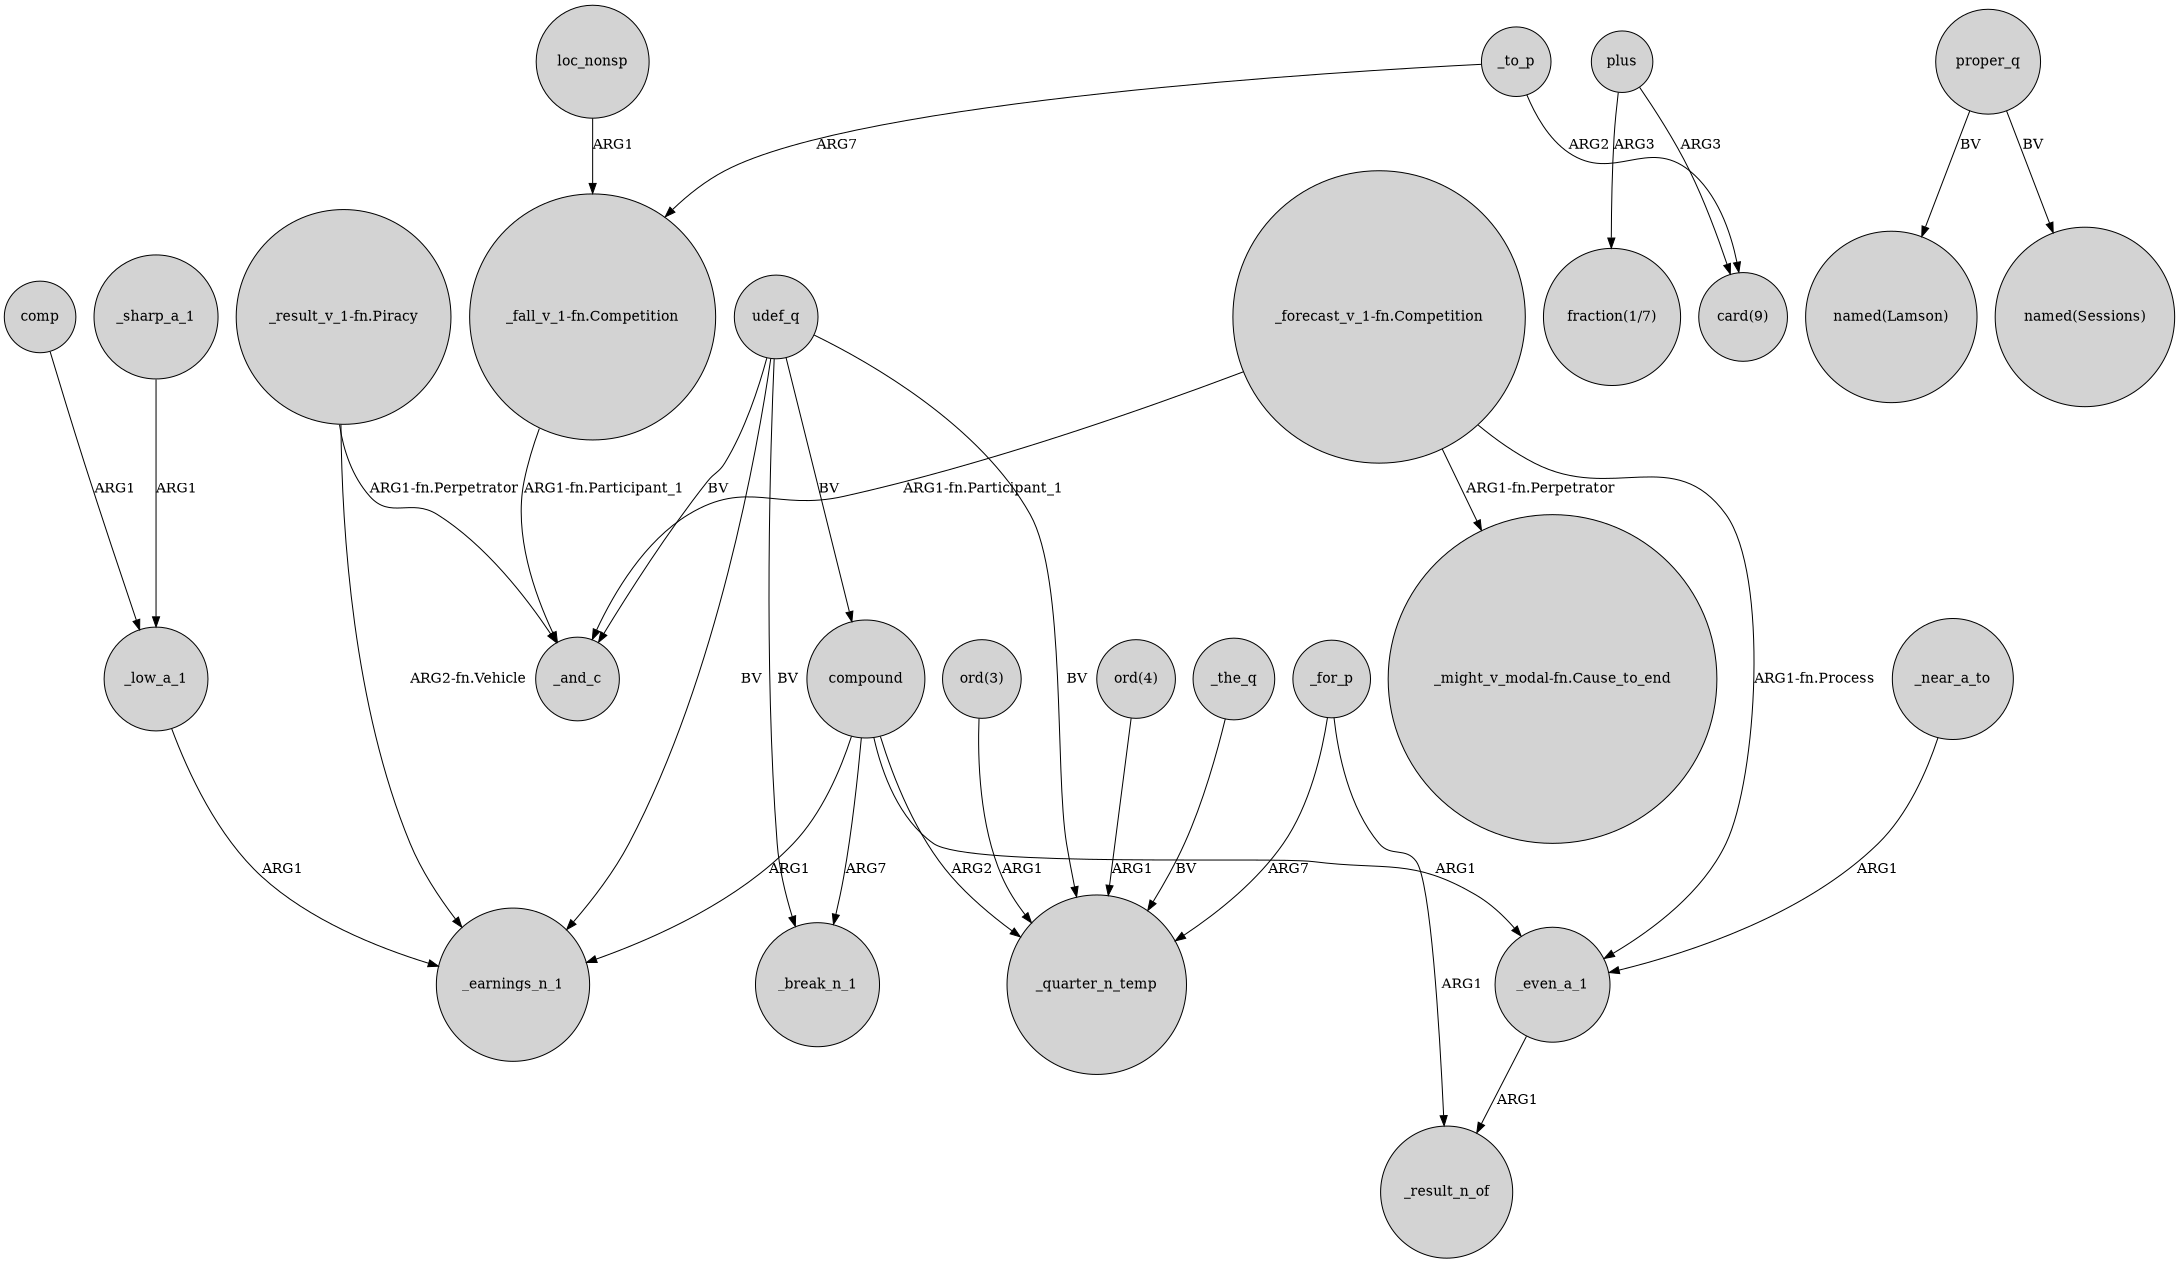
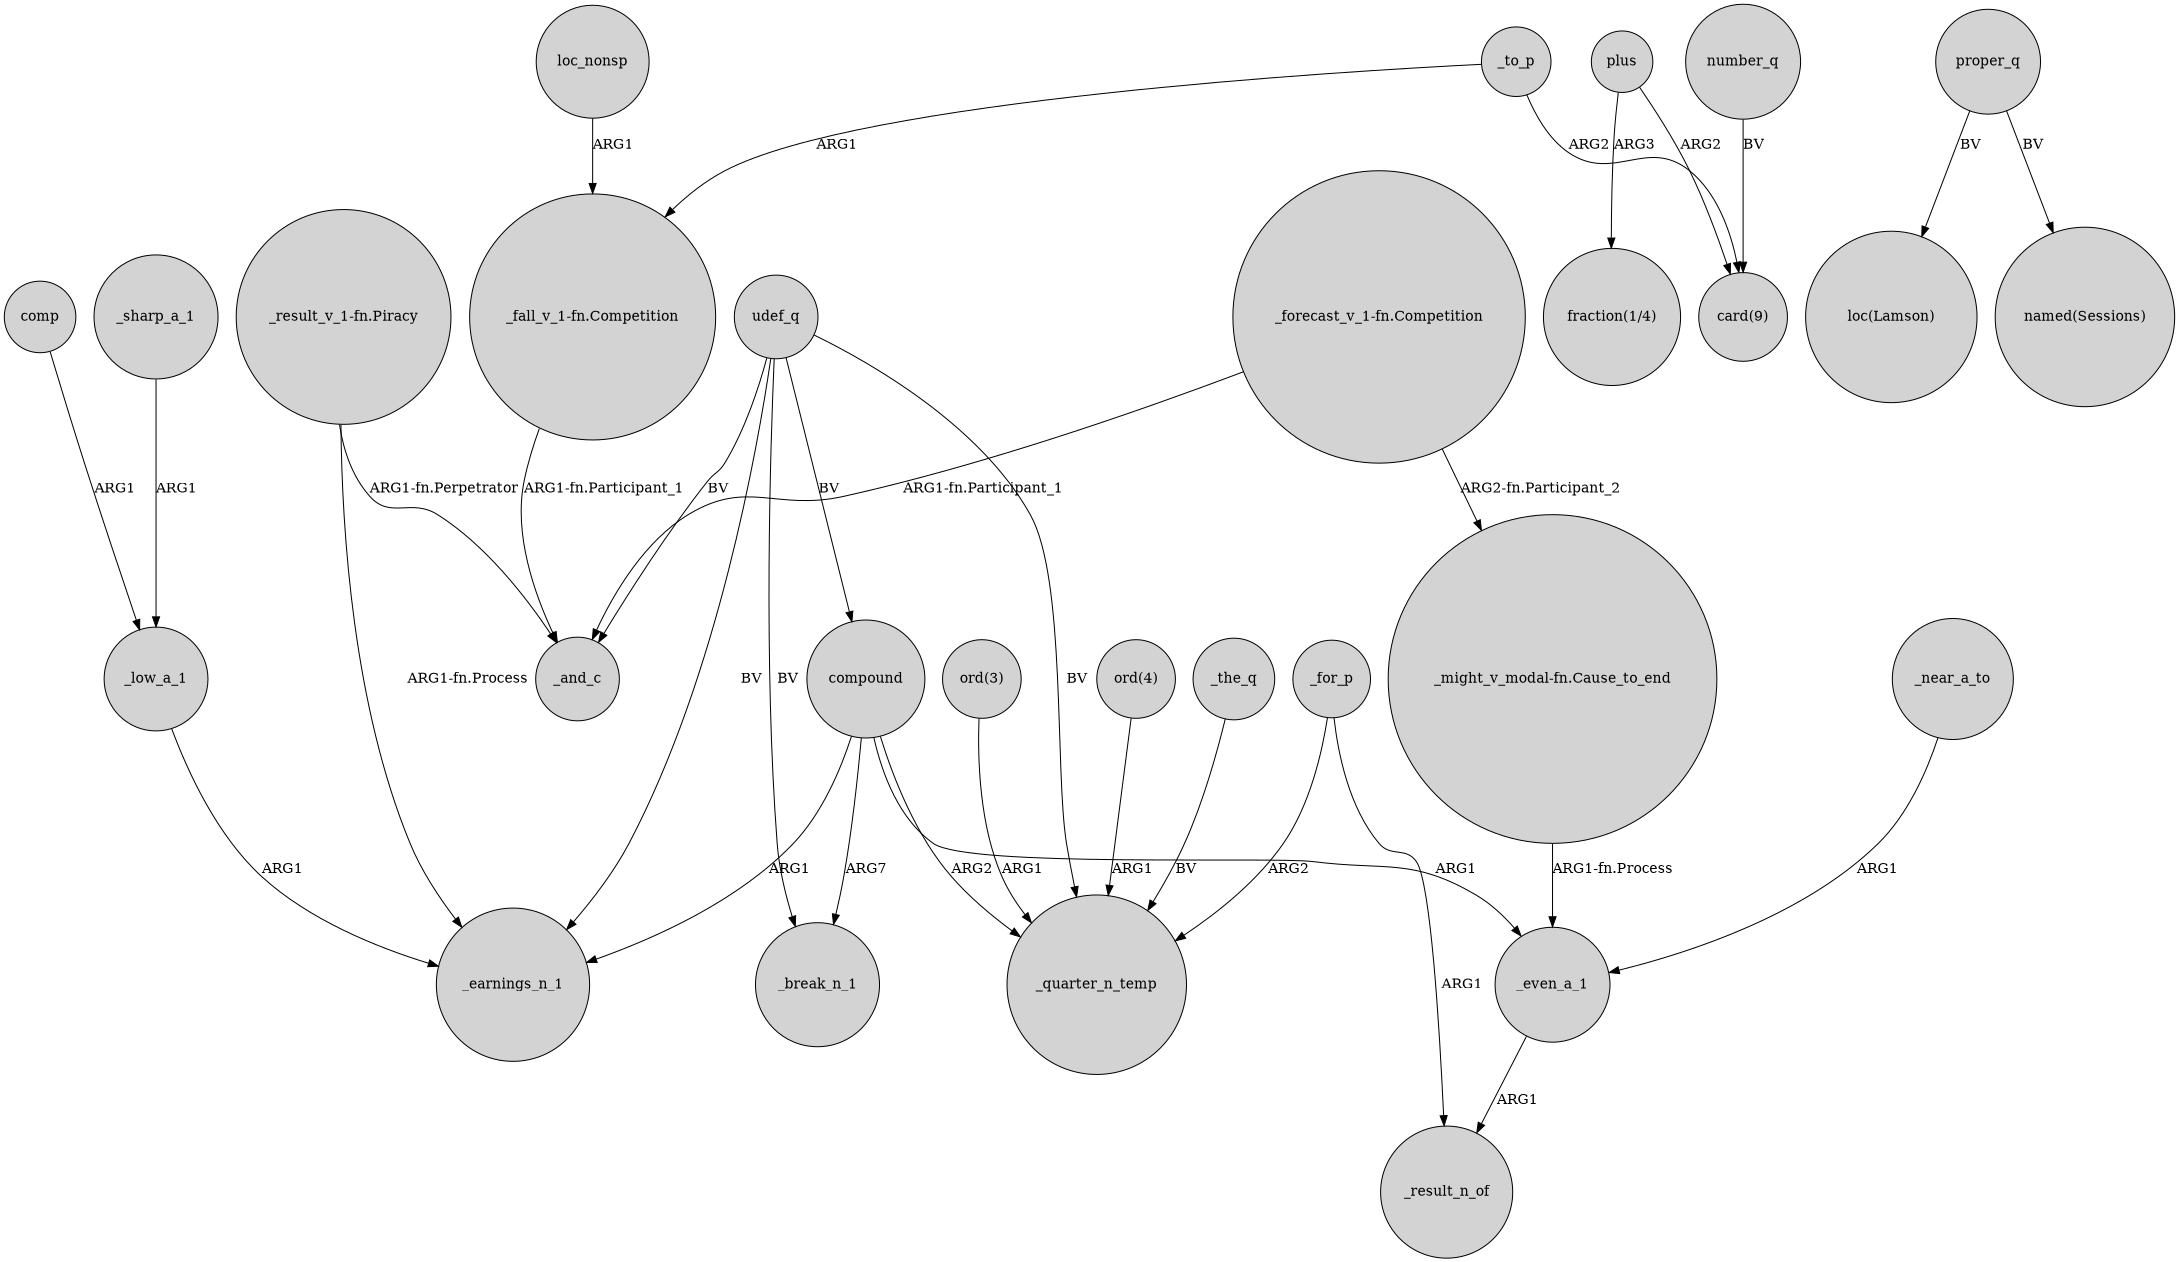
none -> (1743, 62)
(837, 145) -> (837, 145)
(1701, 145) -> (1701, 145)
(1612, 317) -> (1612, 317)
(1891, 317) -> (1891, 317)
(1541, 489) -> (1541, 489)
(1752, 621) -> (1553, 880)
(468, 679) -> (468, 679)
(1289, 869) -> (1289, 869)
